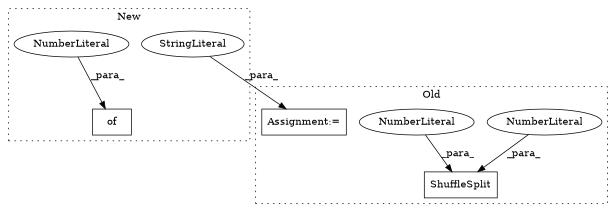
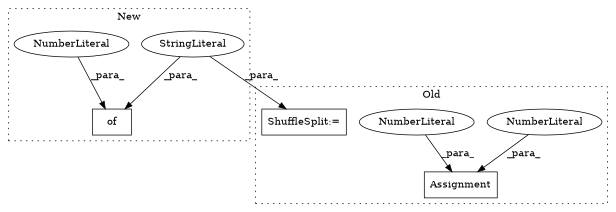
none -> (155, 80)
(304, 122) -> (304, 122)
(461, 185) -> (461, 185)
